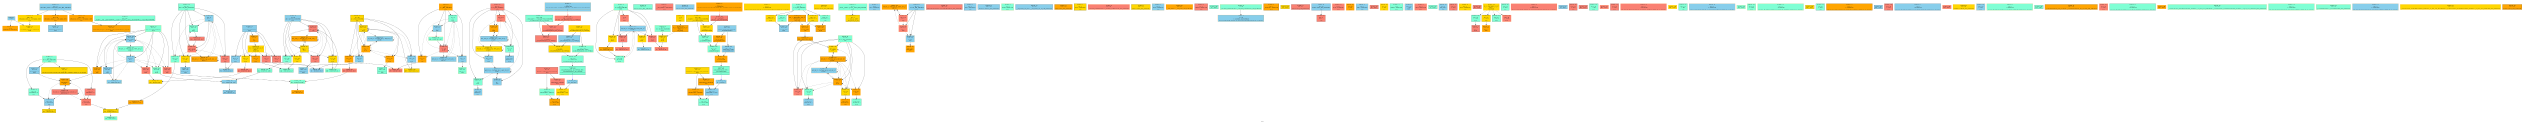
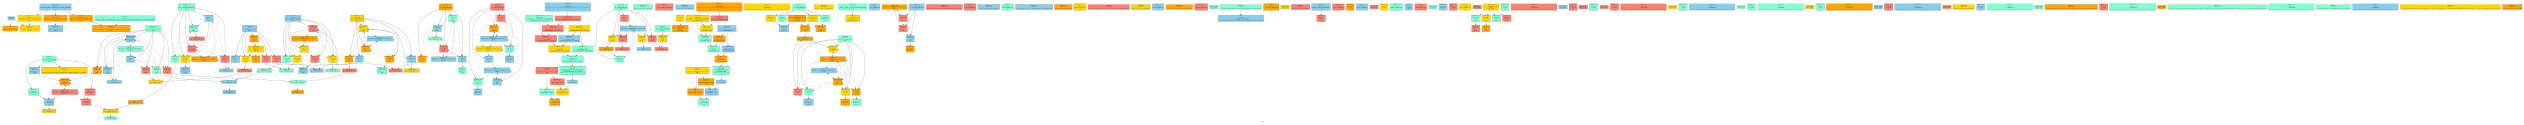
(970, 7) -> (970, 7)
